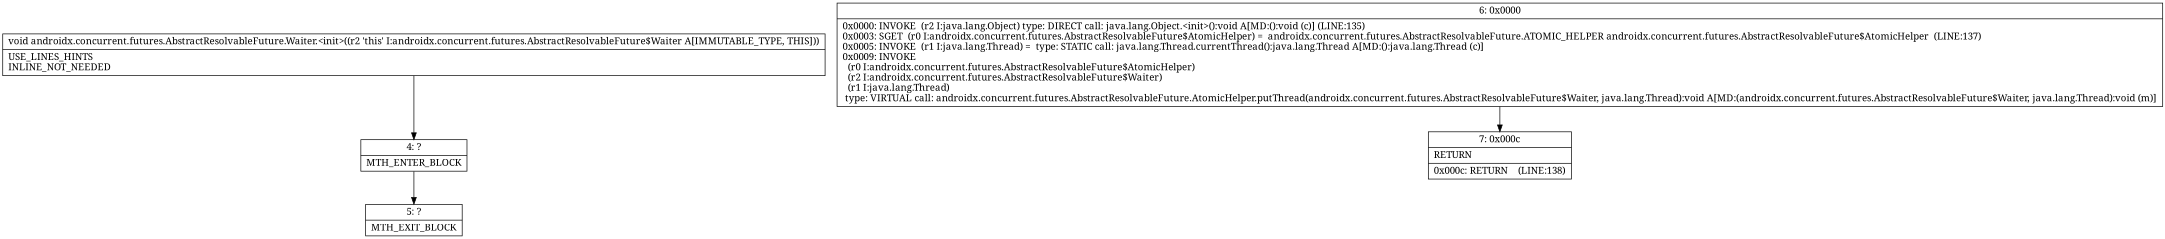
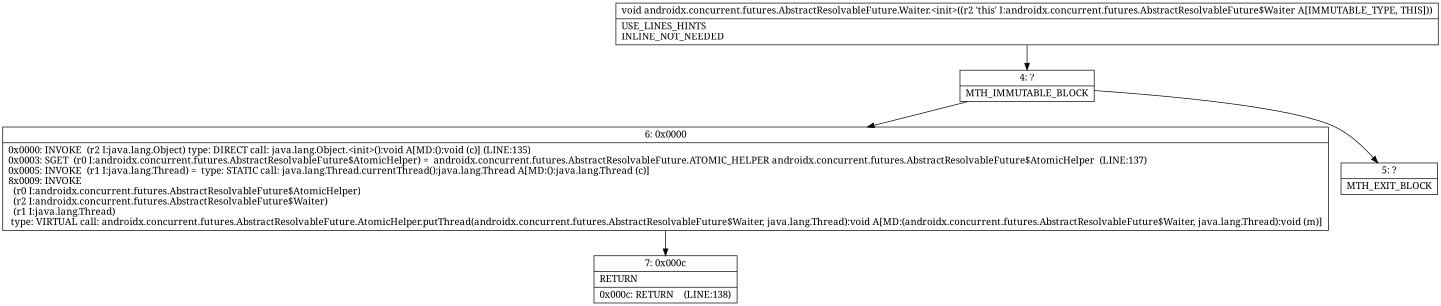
(882, 57) -> (48, 181)
none -> (921, 113)
(414, 163) -> (1027, 93)
